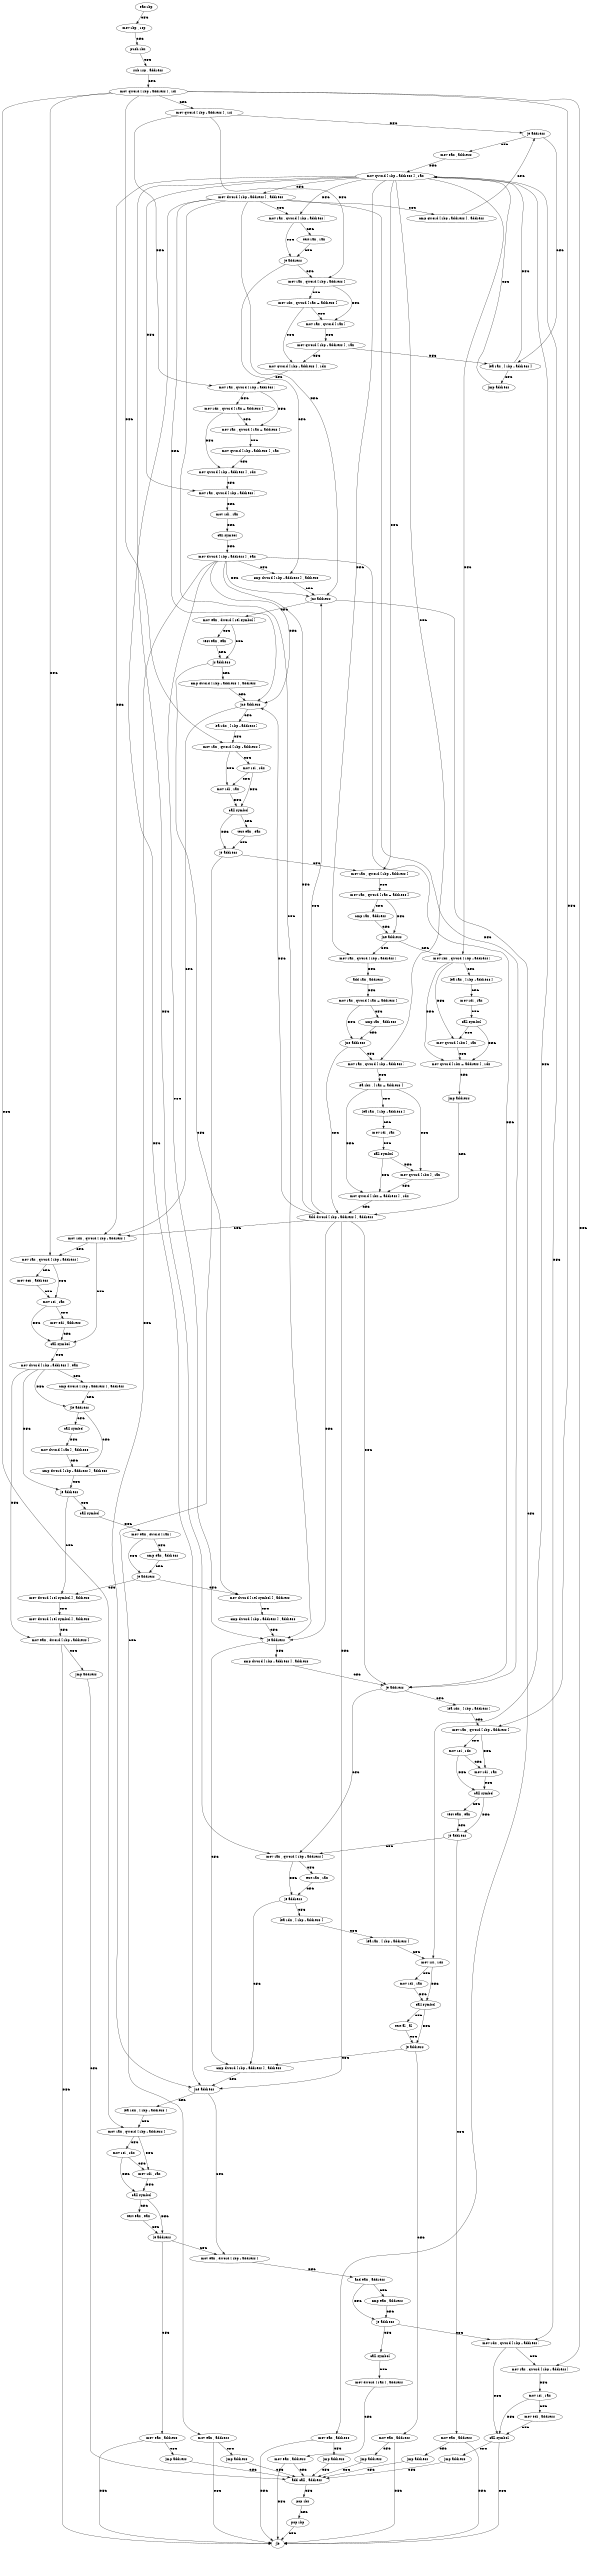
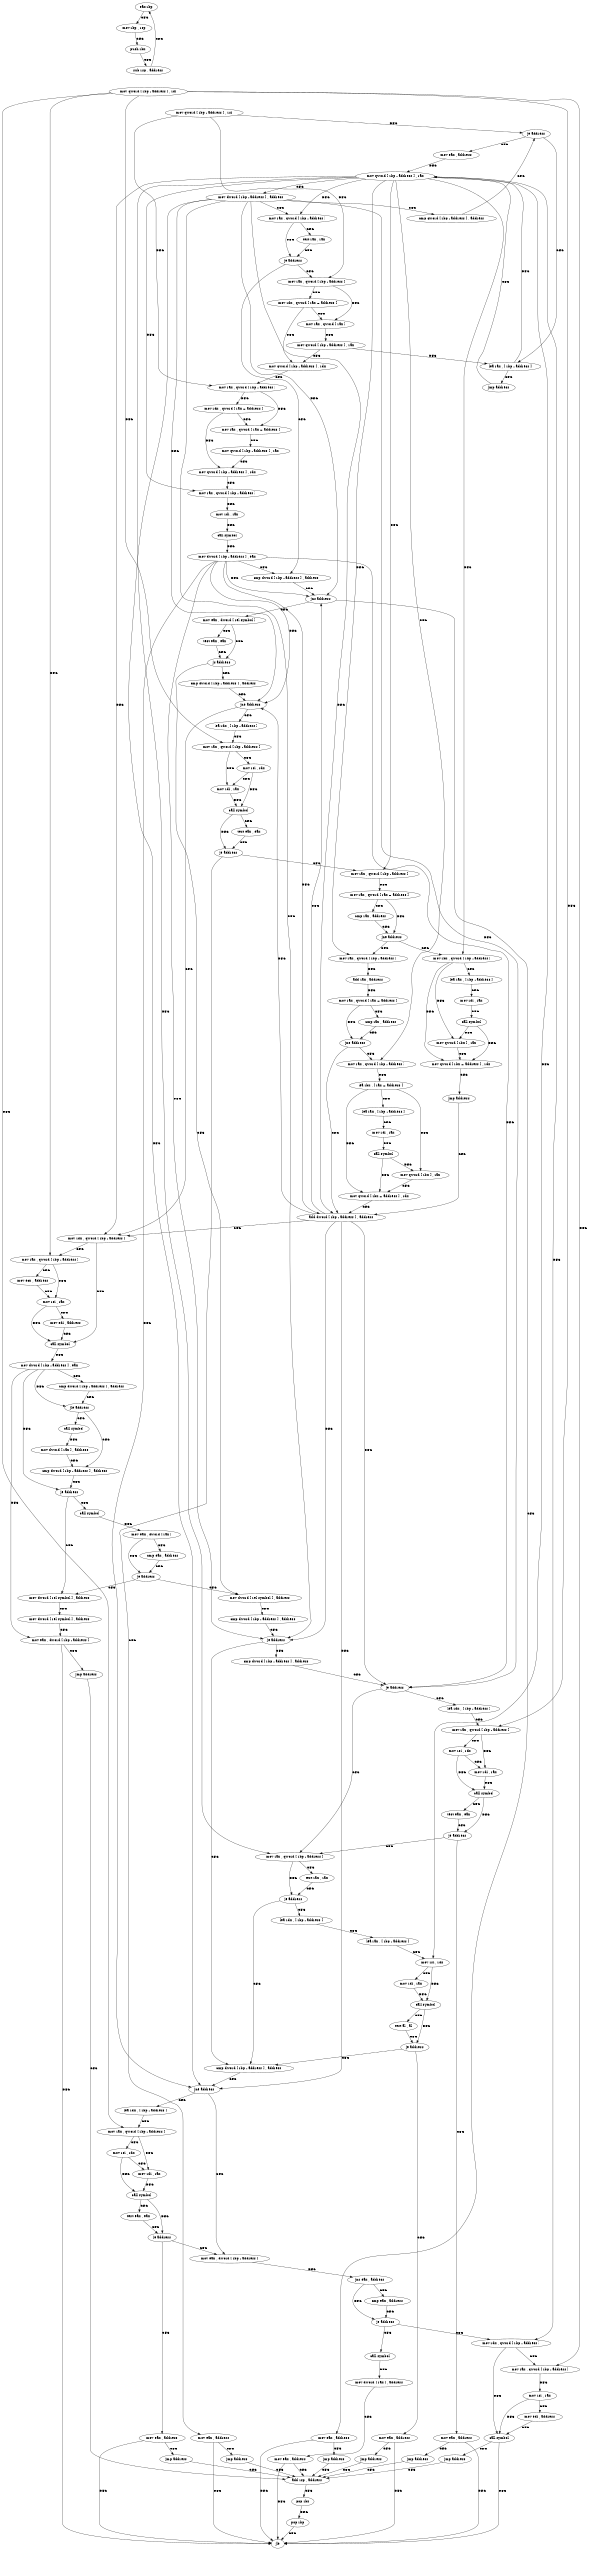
(148, 80) -> (155, 40)
(175, 102) -> none
none -> (339, 680)
(370, 2280) -> (370, 2280)
(307, 2480) -> (307, 2480)
(304, 2512) -> (304, 2512)
